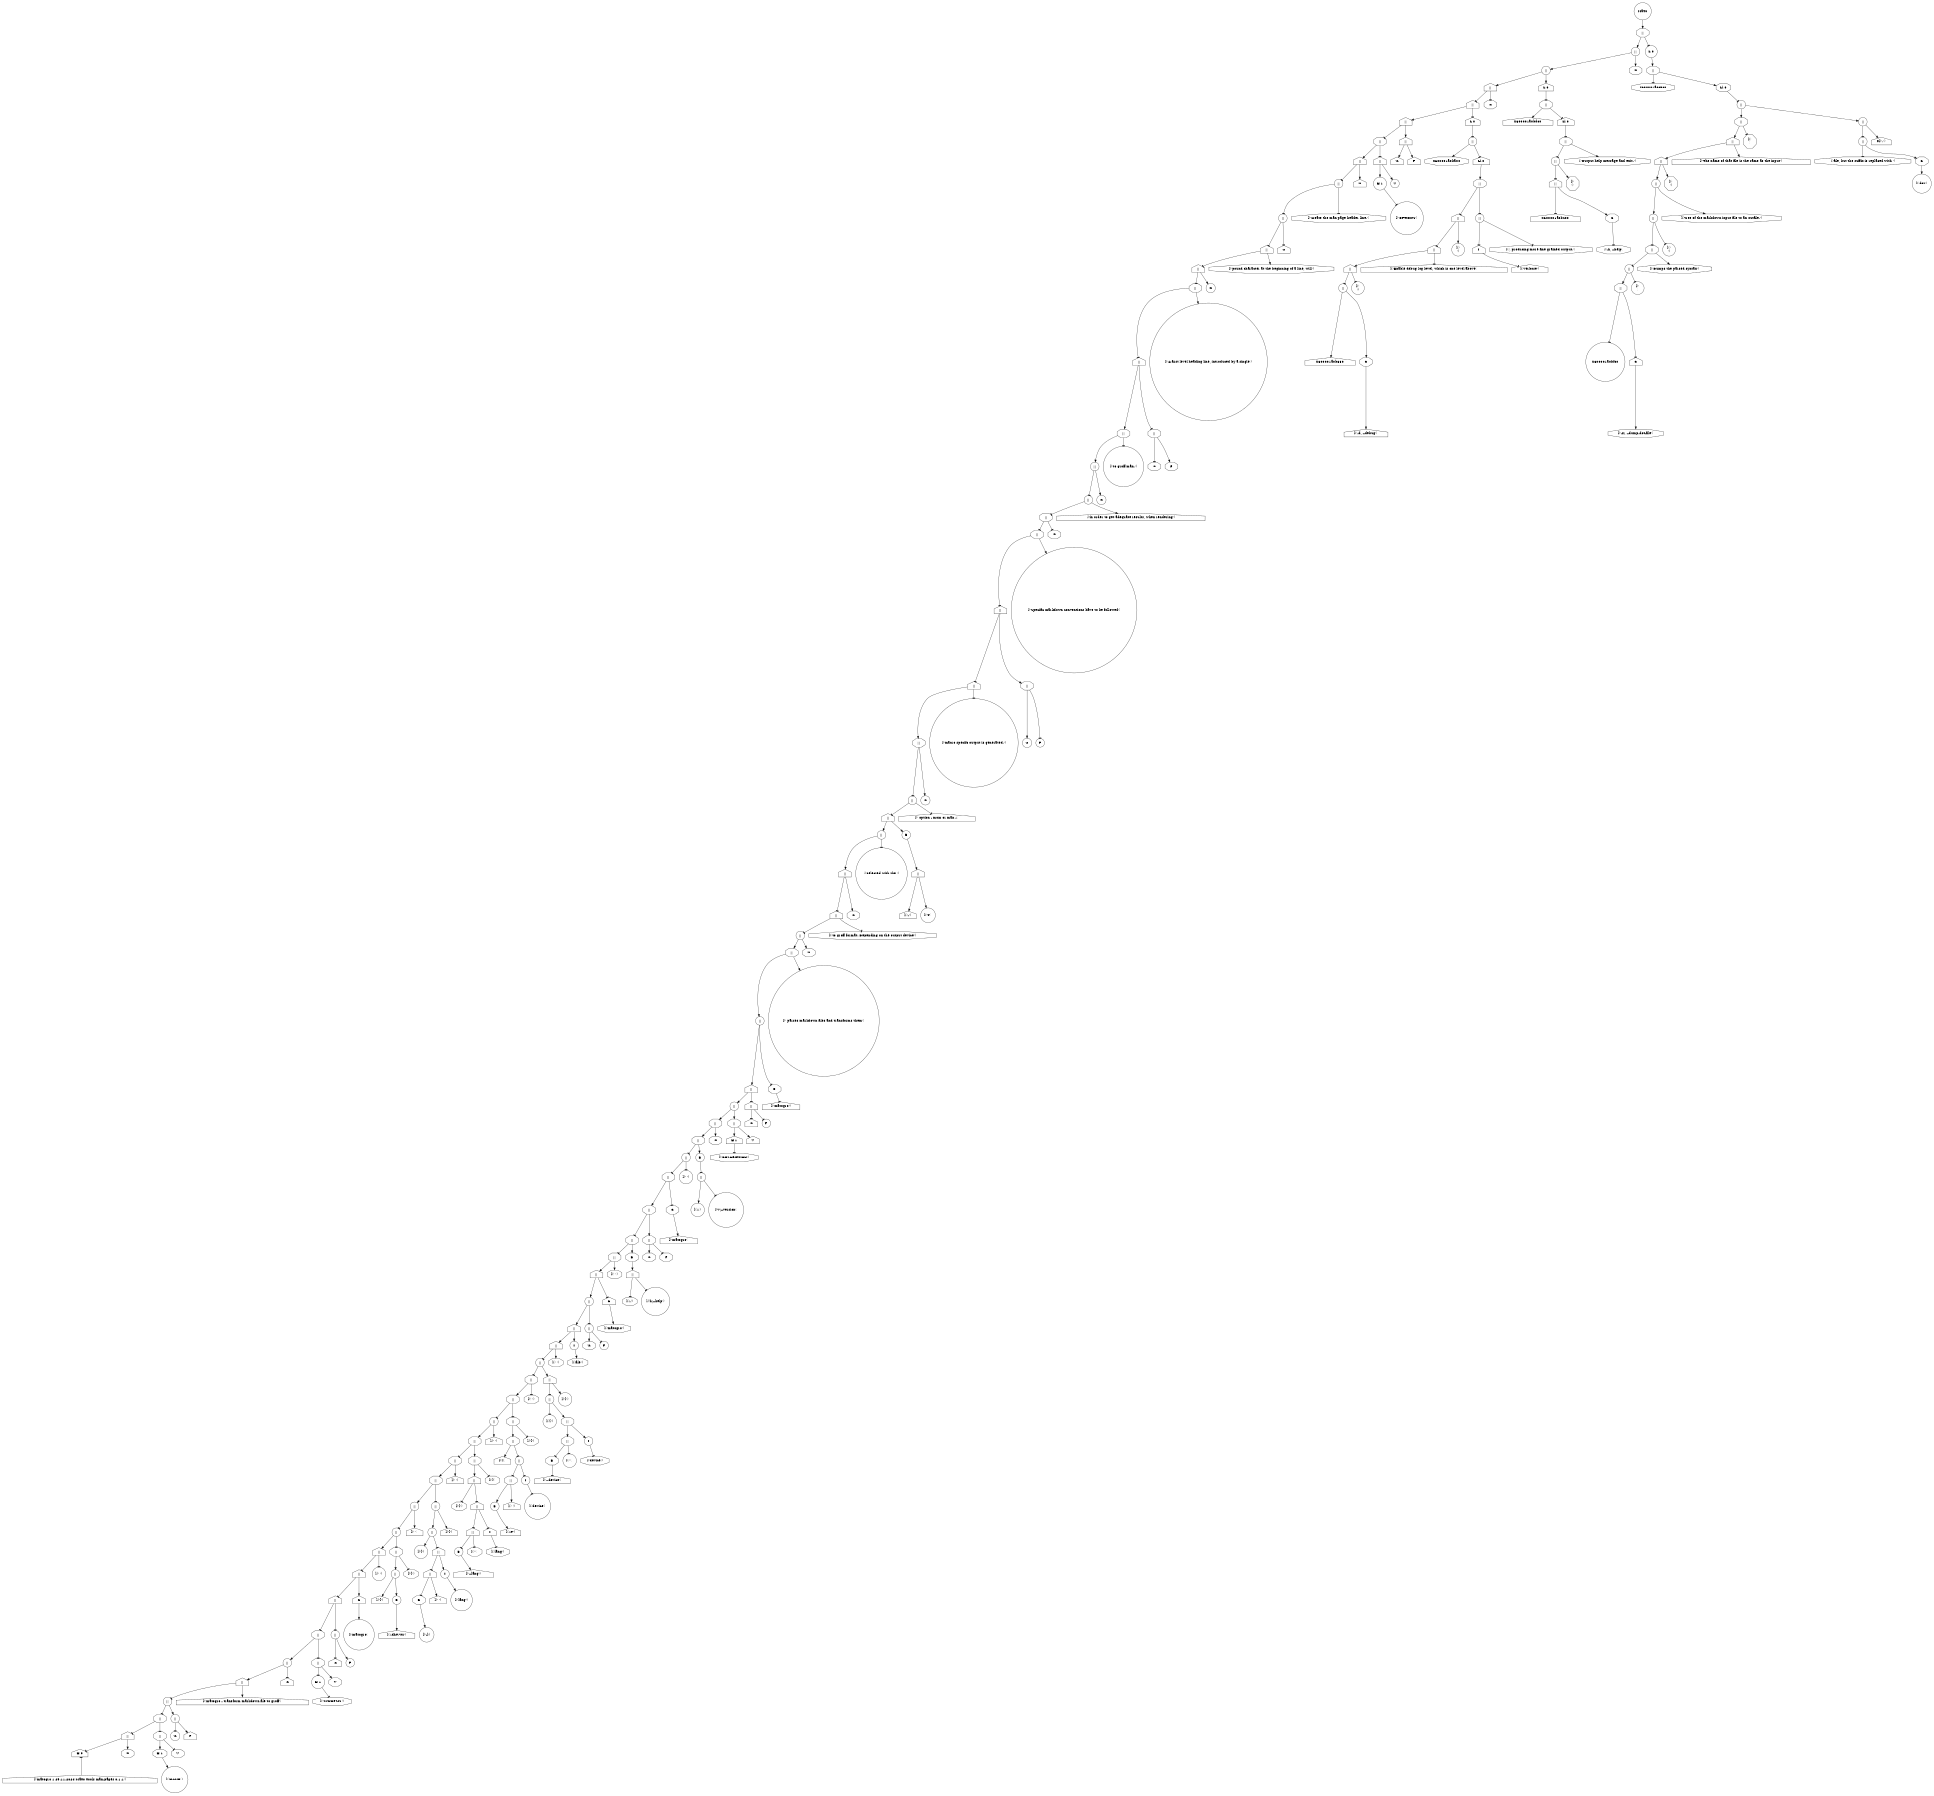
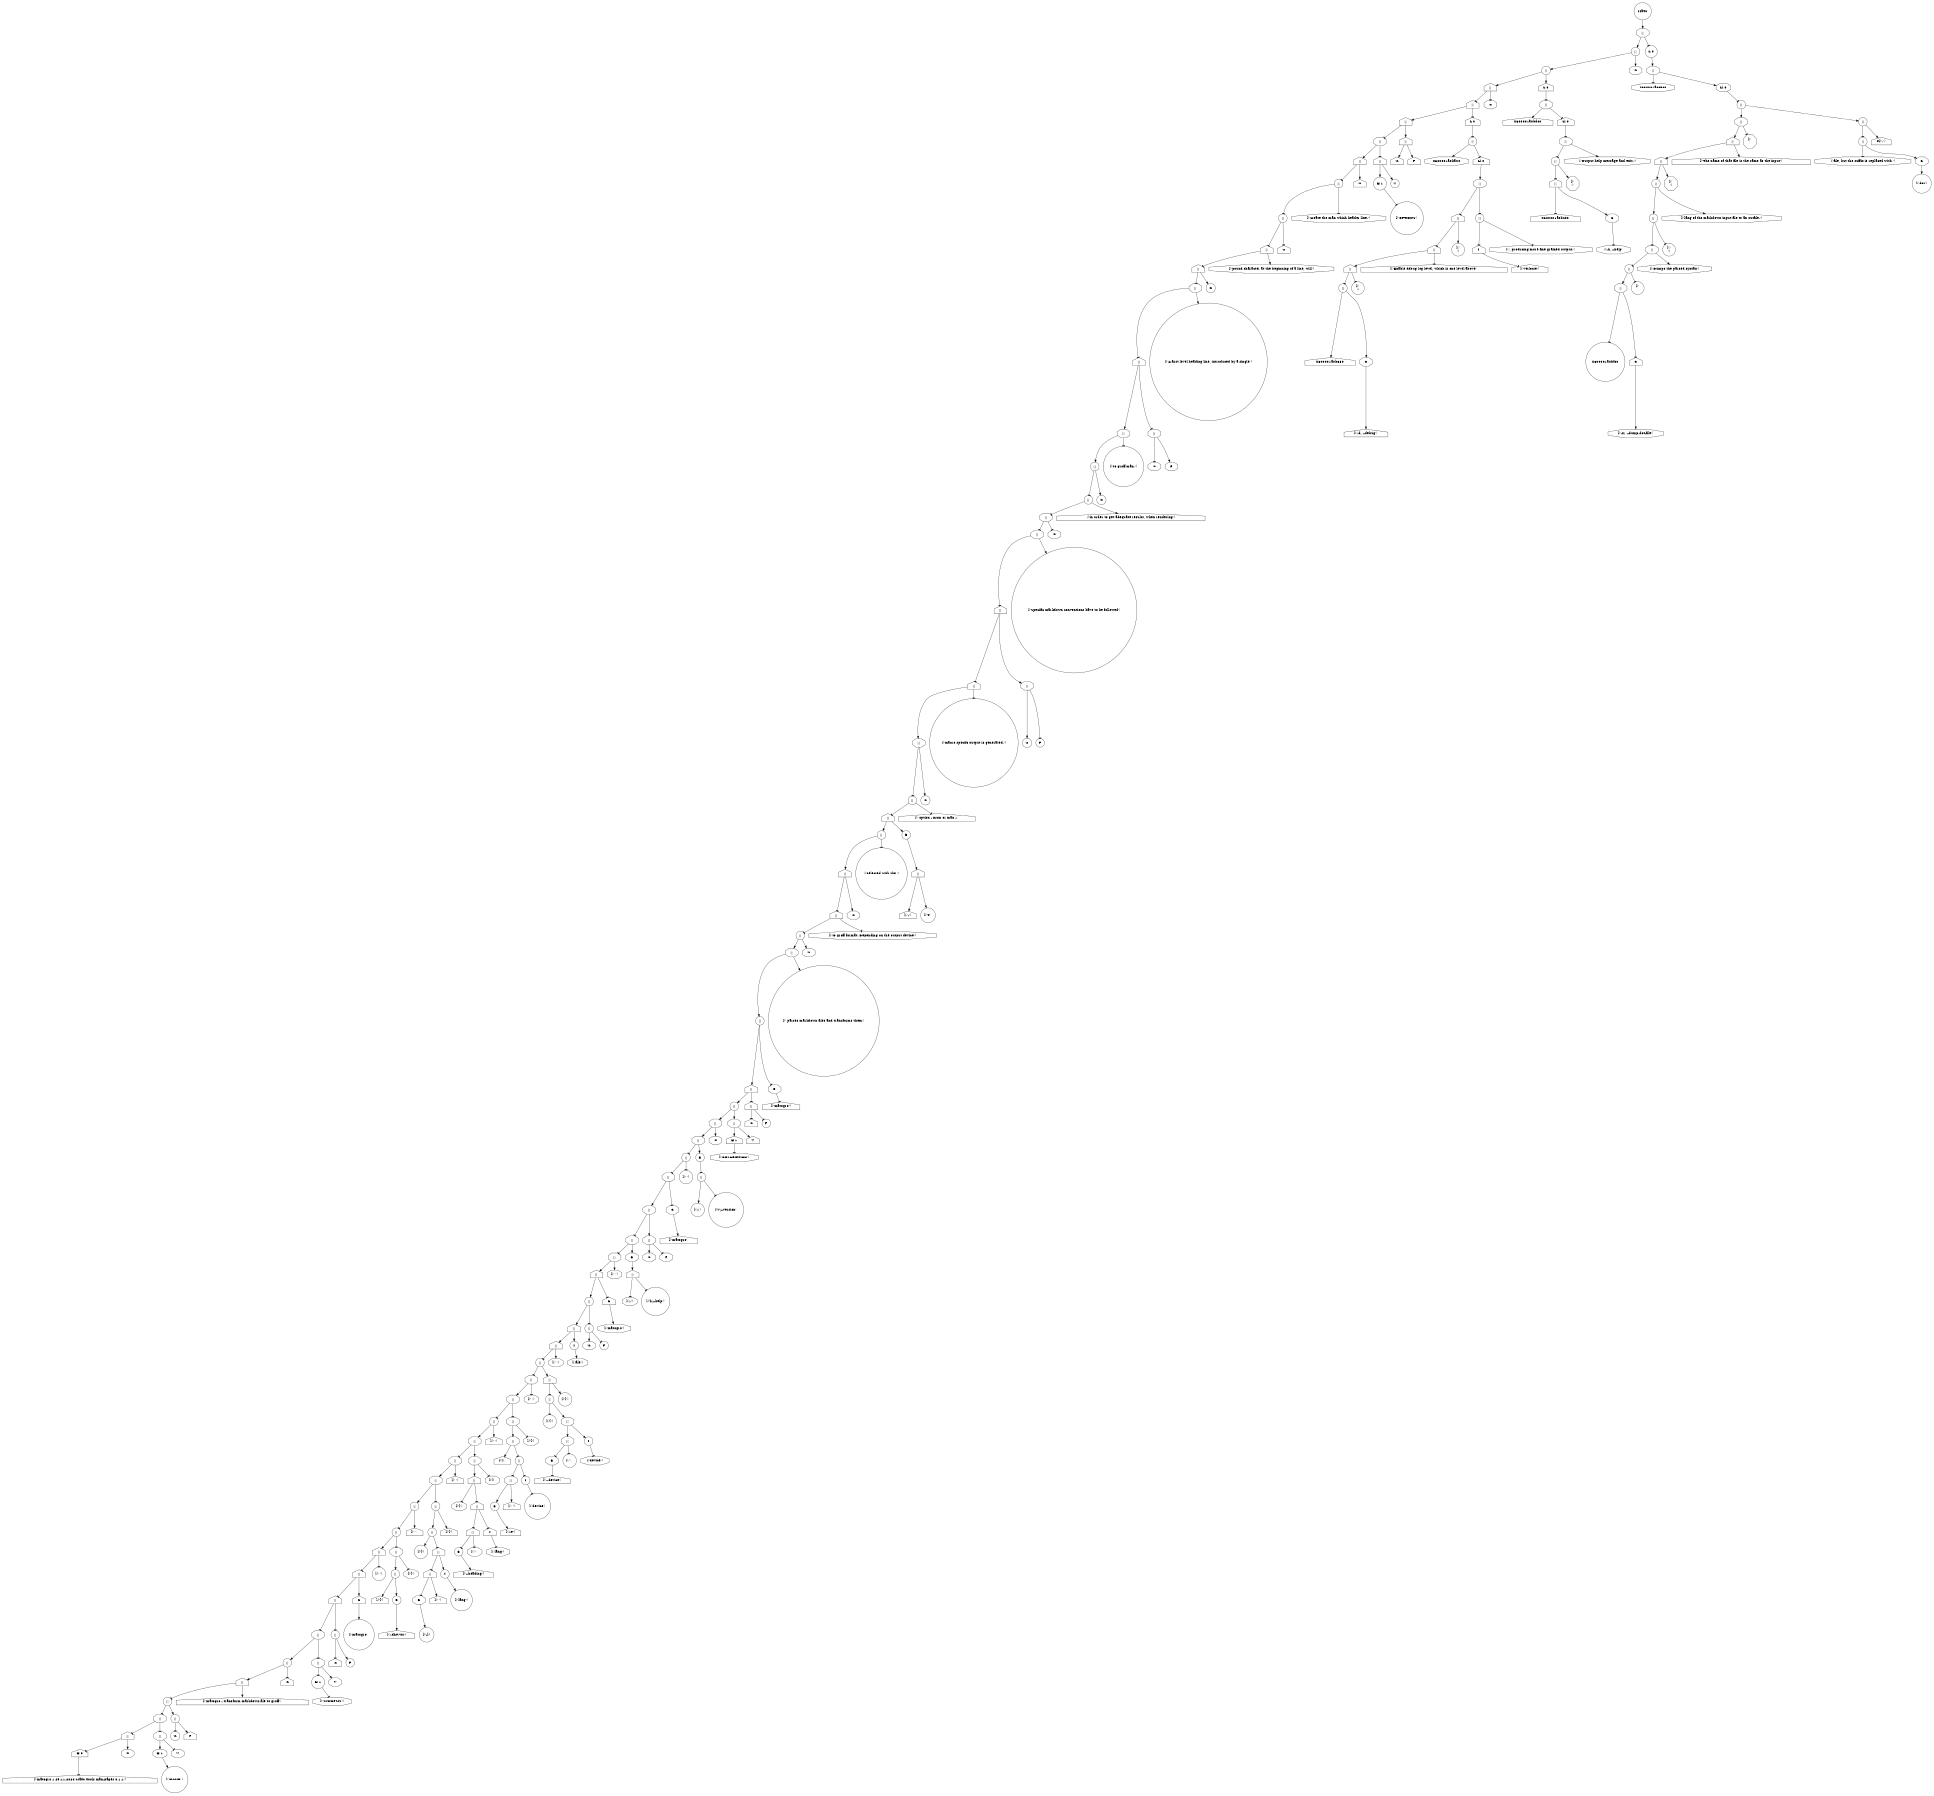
(1339, 218) -> (1339, 218)
(1722, 218) -> (1722, 218)
(473, 1574) -> (473, 1574)
(82, 1767) -> (78, 1766)
